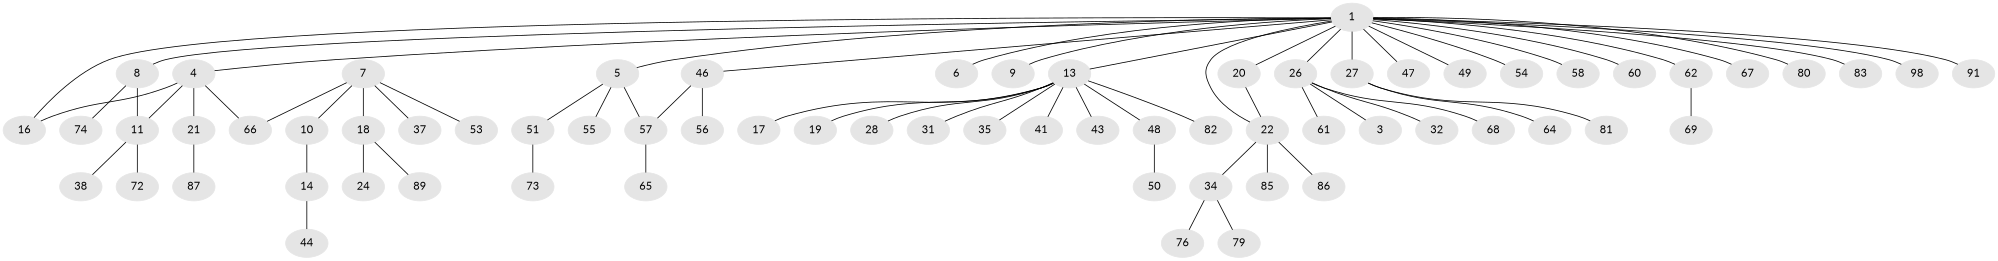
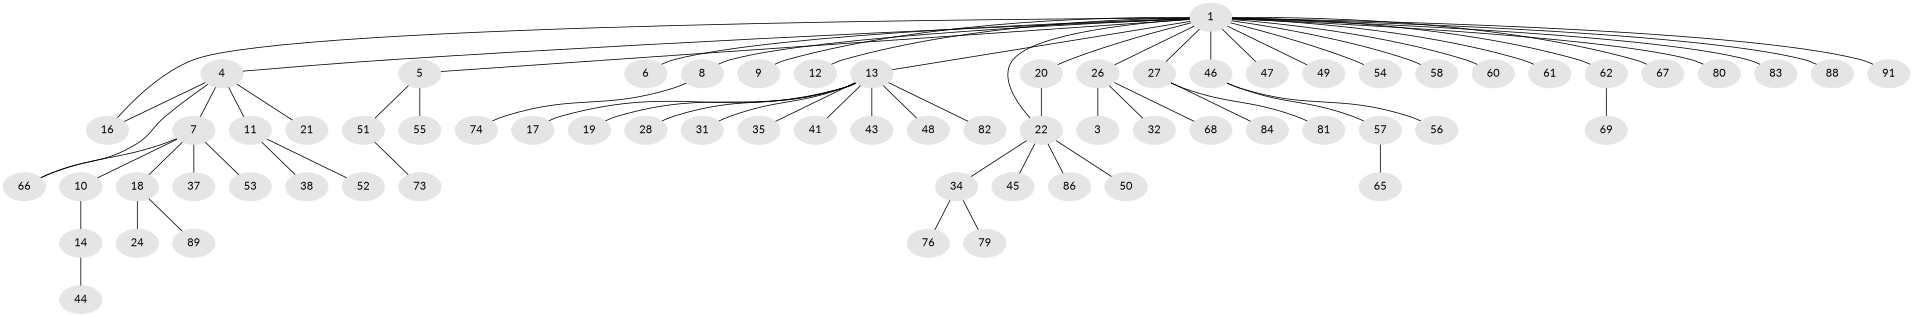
none -> (815, 74)
(1917, 74) -> (1832, 74)
(137, 102) -> none
none -> (208, 102)
(632, 102) -> none
(1310, 102) -> (1384, 32)
(1550, 130) -> (1267, 130)
(1154, 159) -> (1084, 159)
(137, 187) -> (363, 187)
(194, 187) -> none
(1267, 187) -> (1013, 187)
